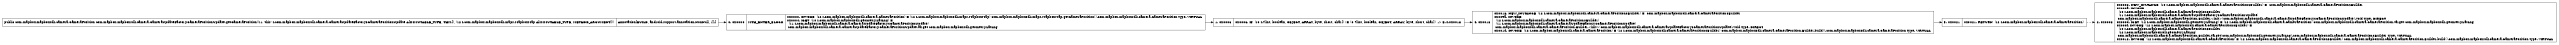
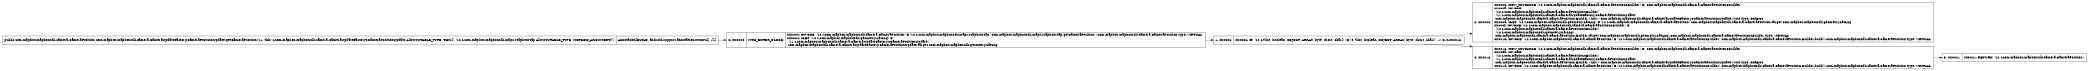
(2090, 22) -> (1446, 35)
